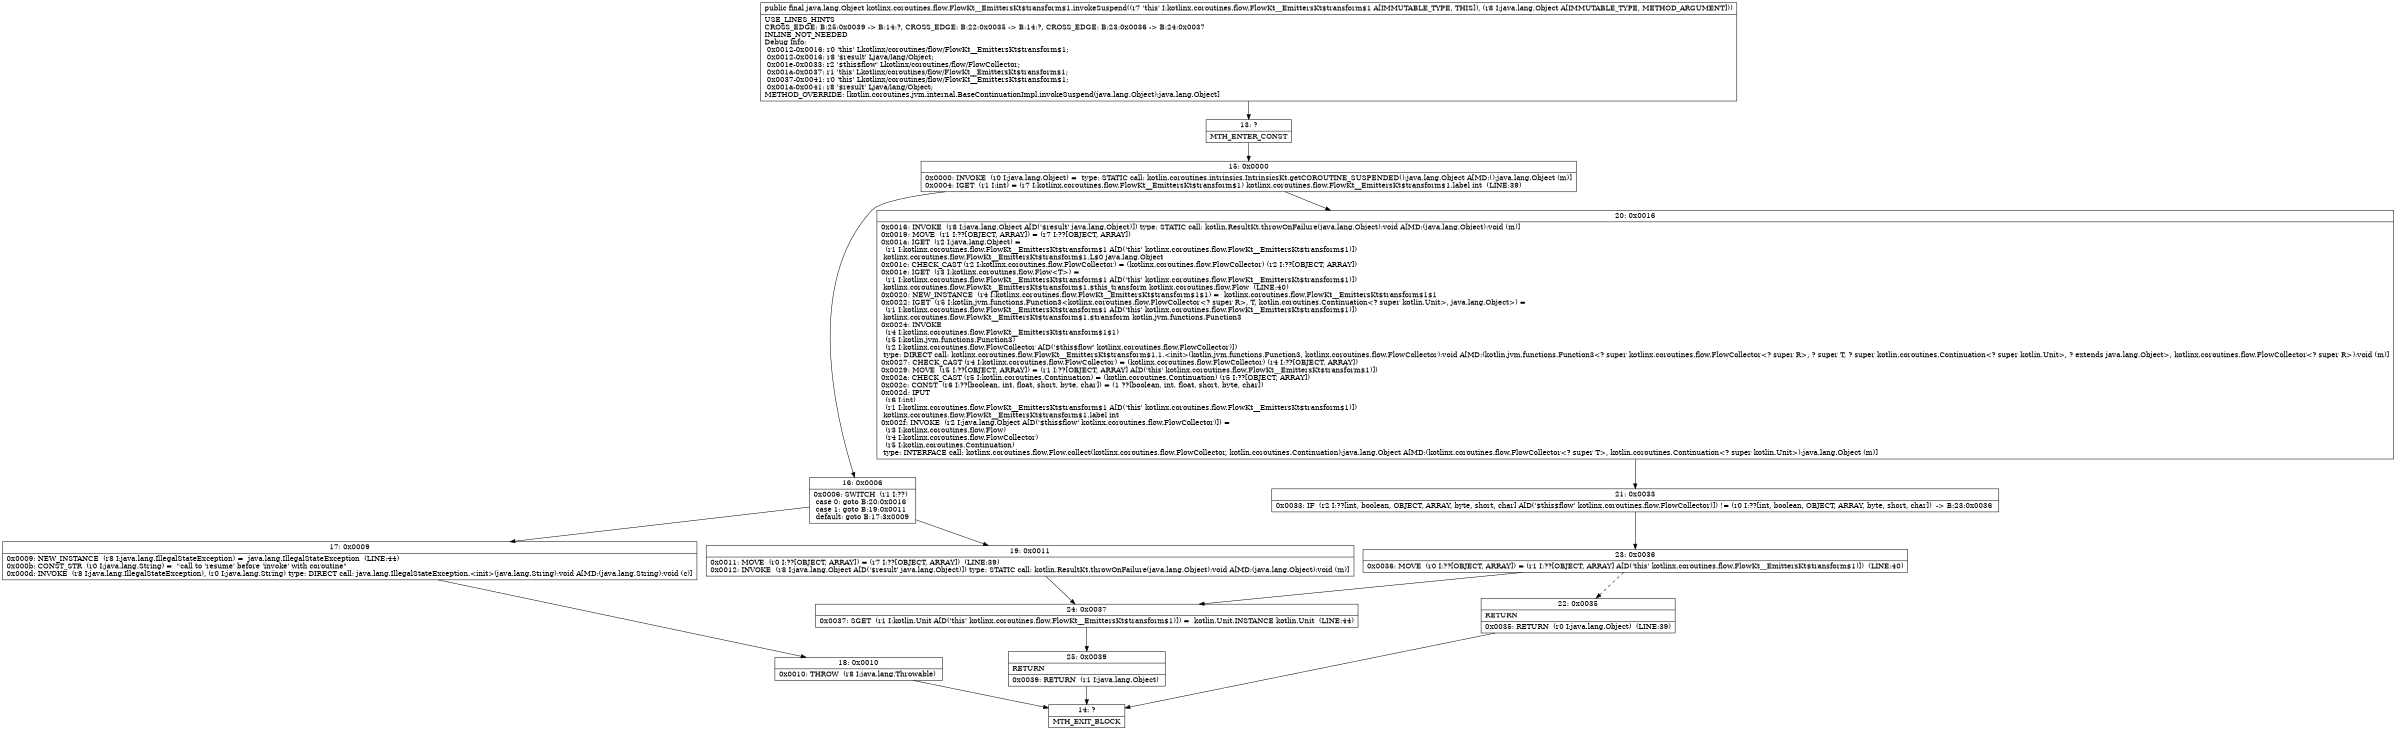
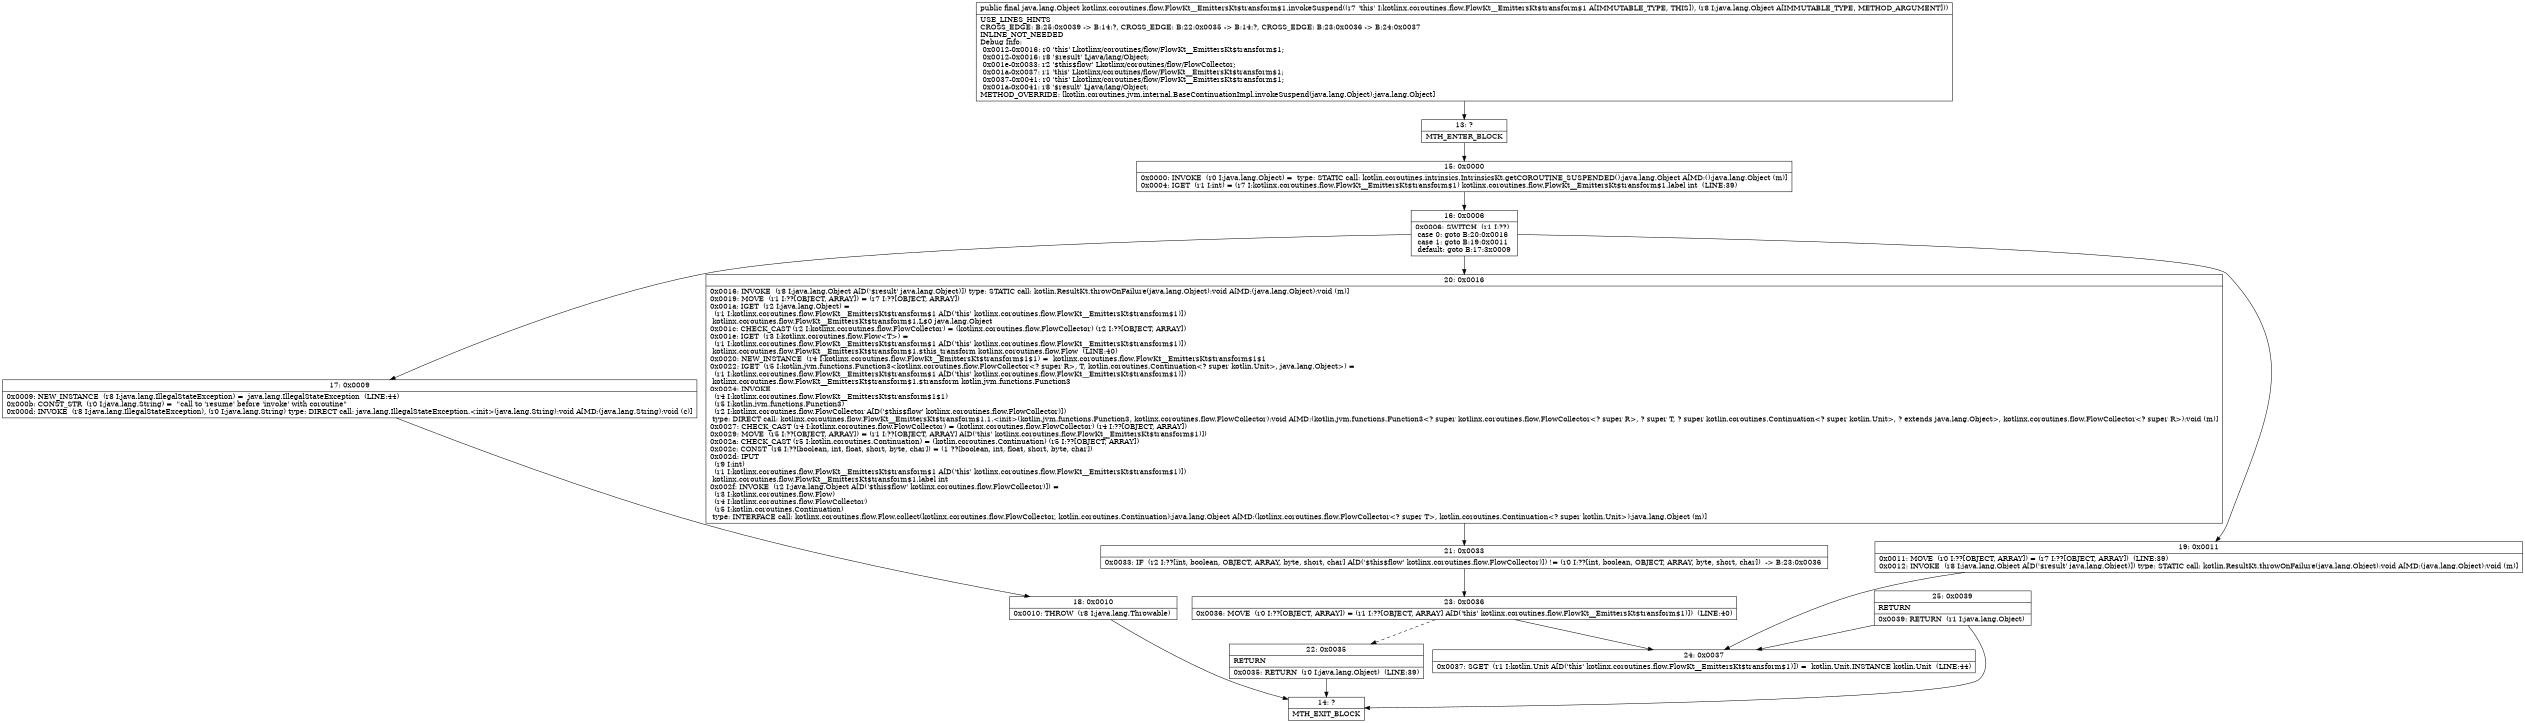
(1249, 137) -> (1464, 137)
(1306, 200) -> (1464, 263)
(898, 400) -> (728, 465)
(1087, 637) -> (1818, 637)
